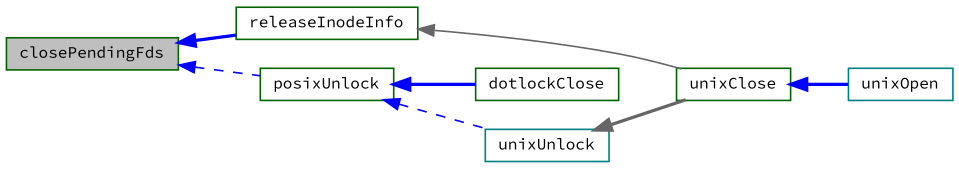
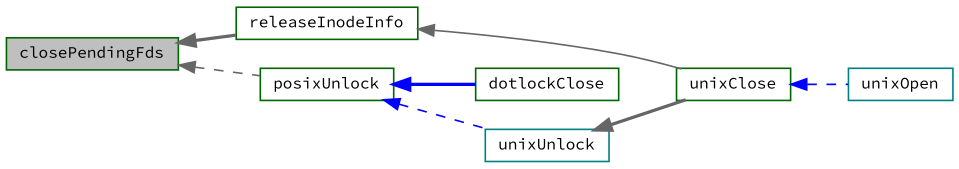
(216, 38) -> (216, 38)
(227, 71) -> (227, 71)
(828, 84) -> (828, 84)
